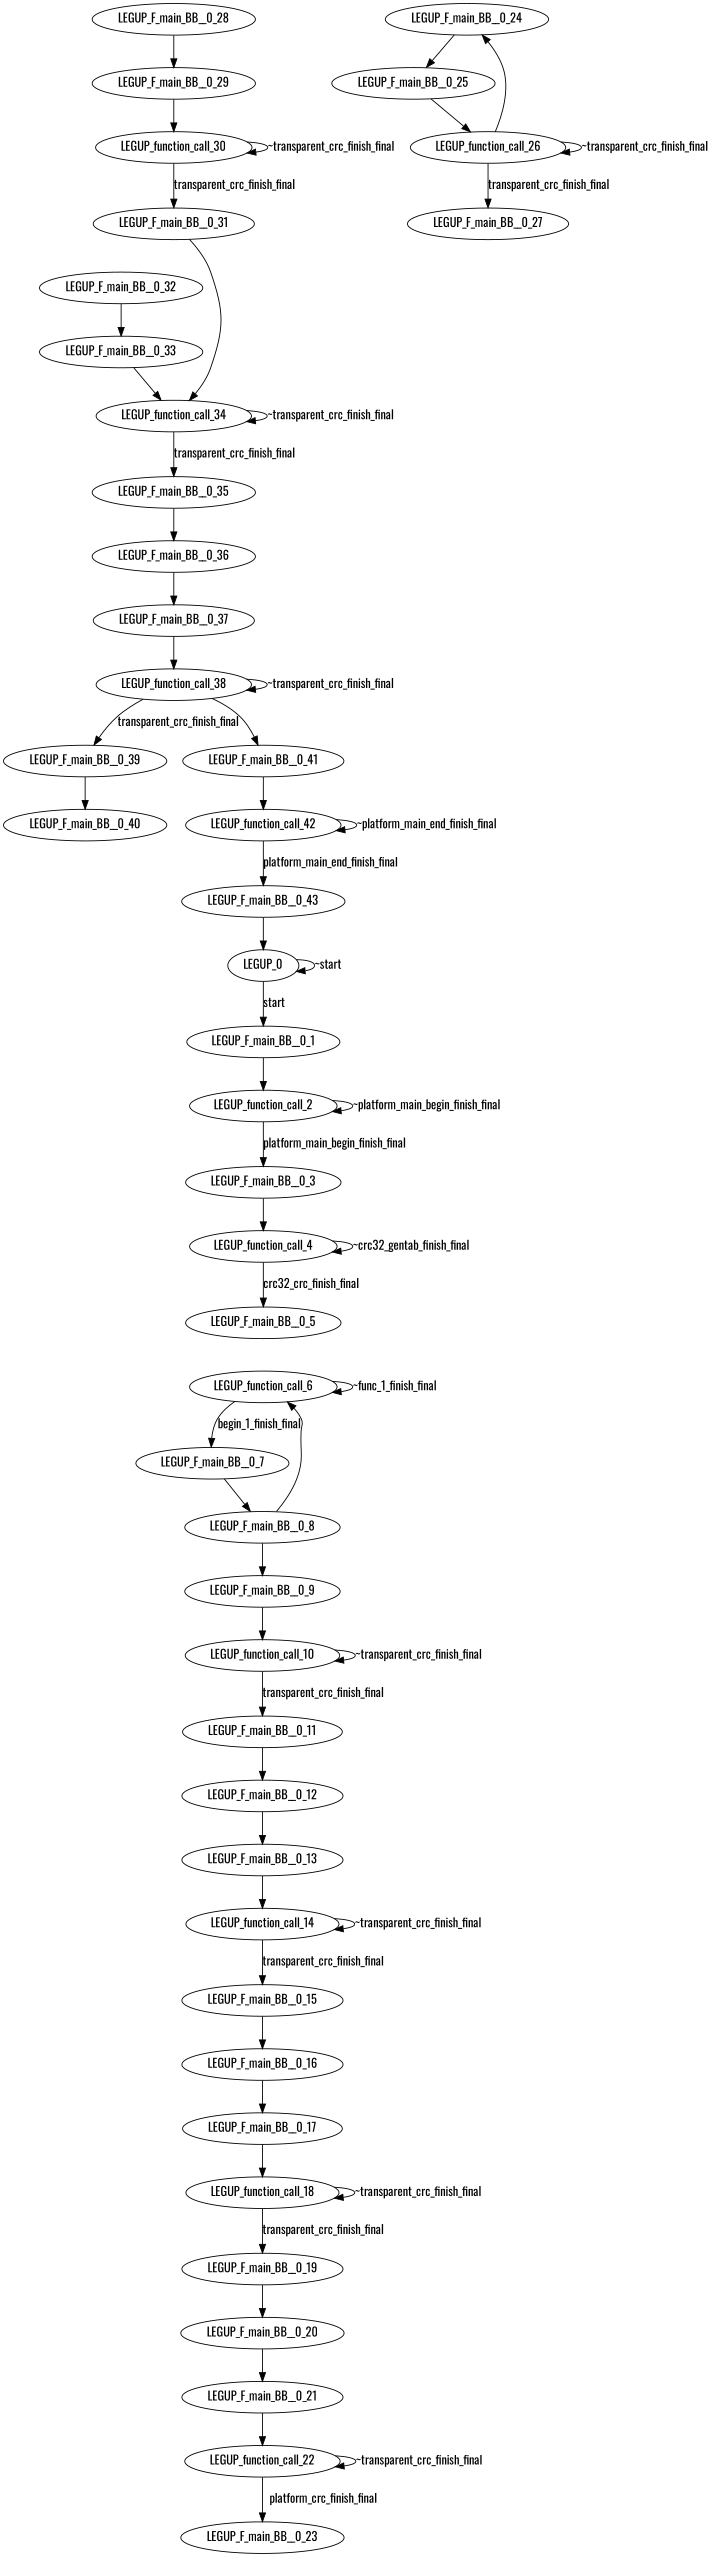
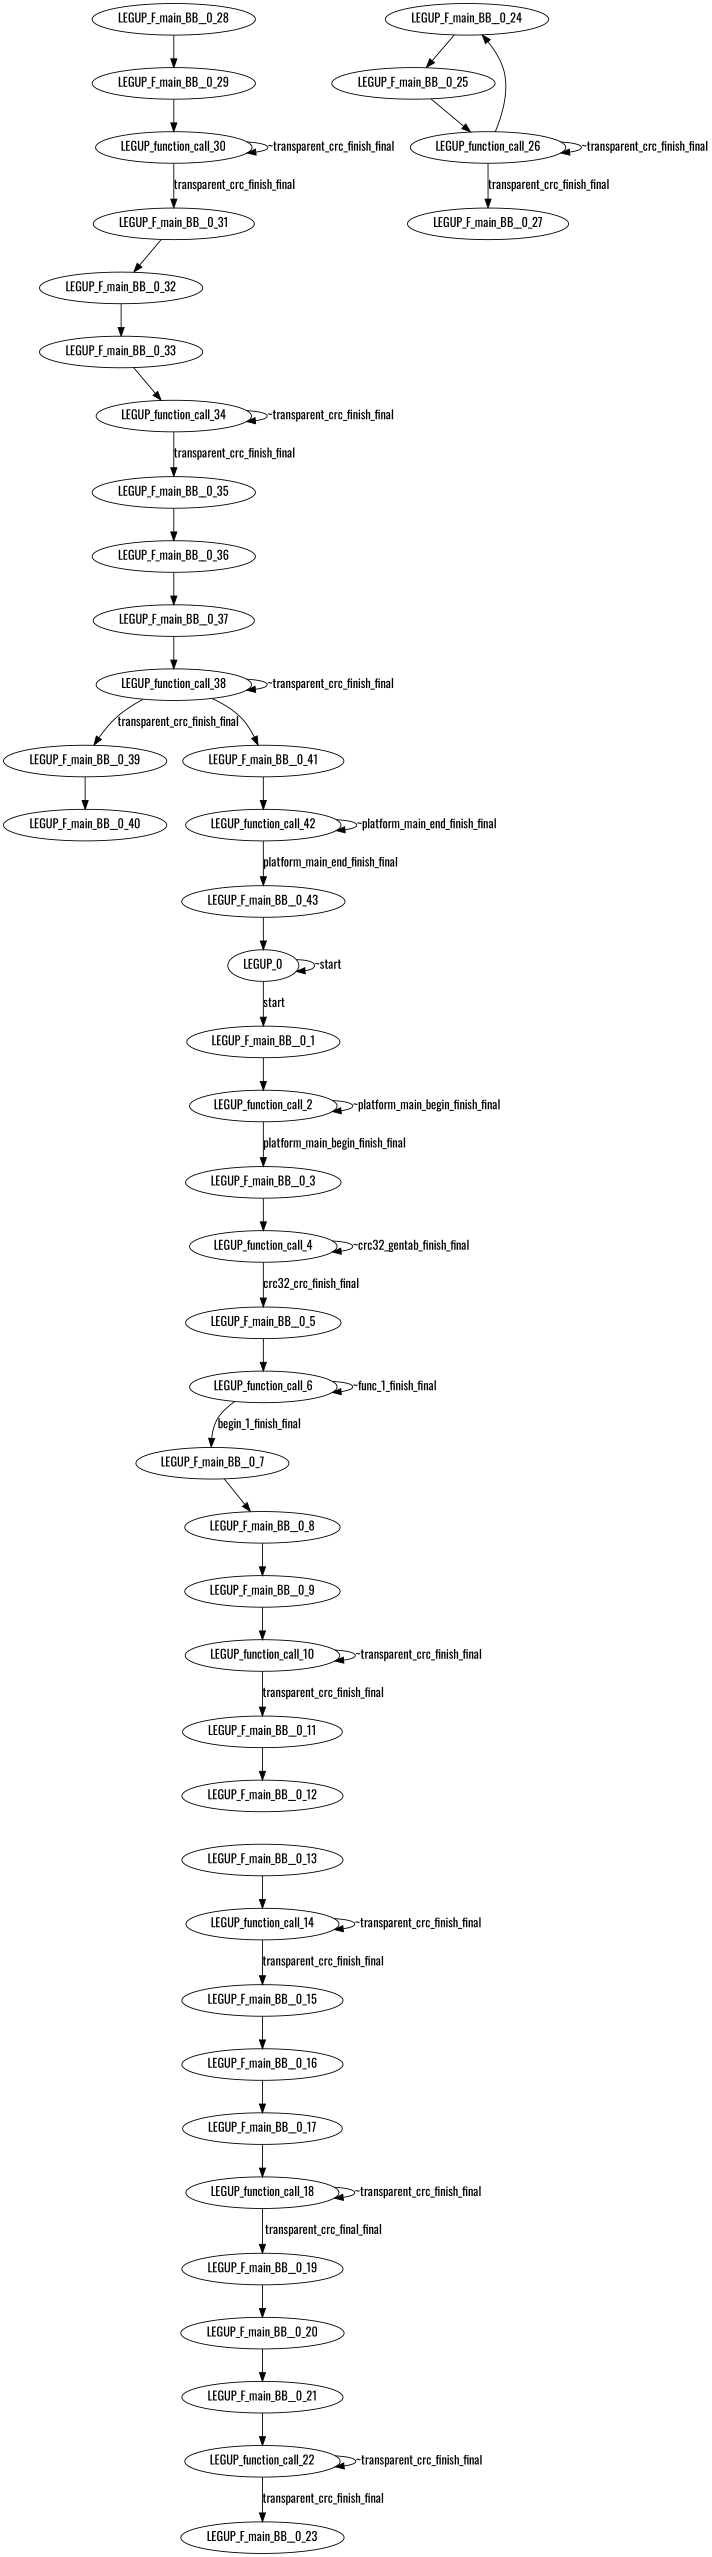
(221, 315) -> (151, 252)
(301, 1462) -> (263, 1351)
(262, 1824) -> none
(323, 2231) -> (323, 2231)
(323, 2499) -> (323, 2499)
